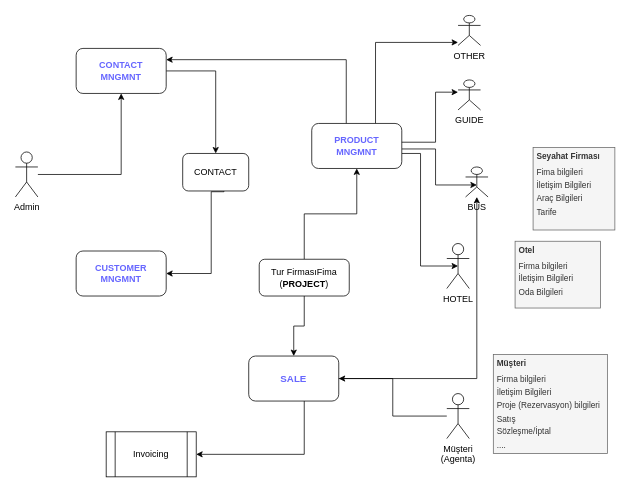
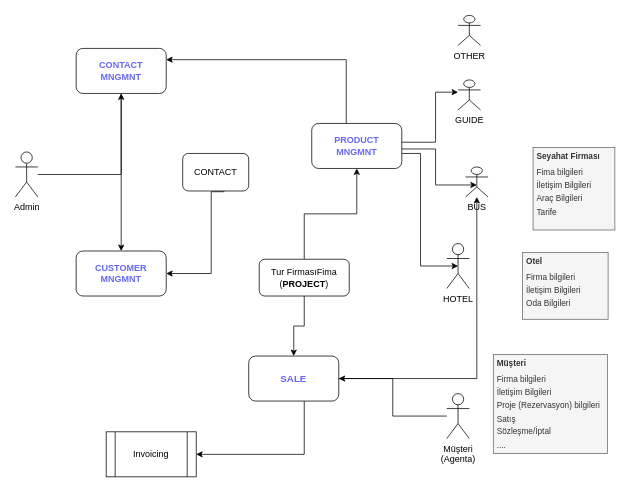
(375, 44) -> none
(216, 108) -> (121, 211)
(558, 275) -> (565, 286)
